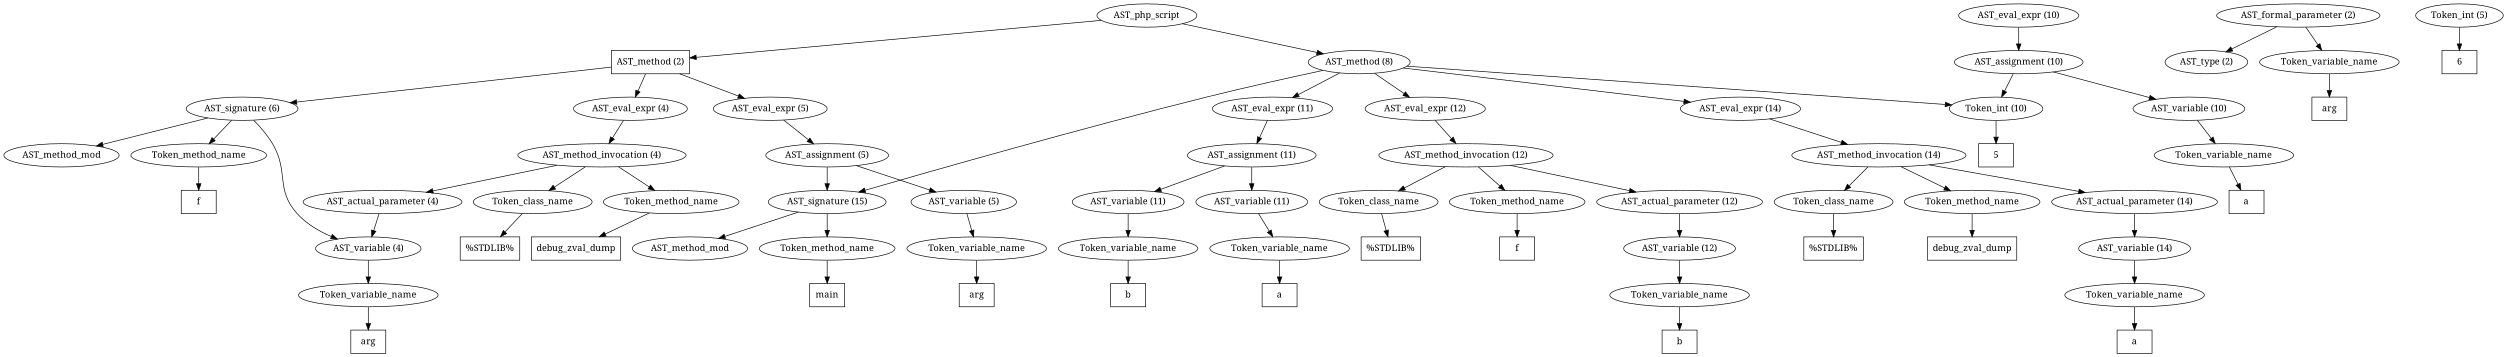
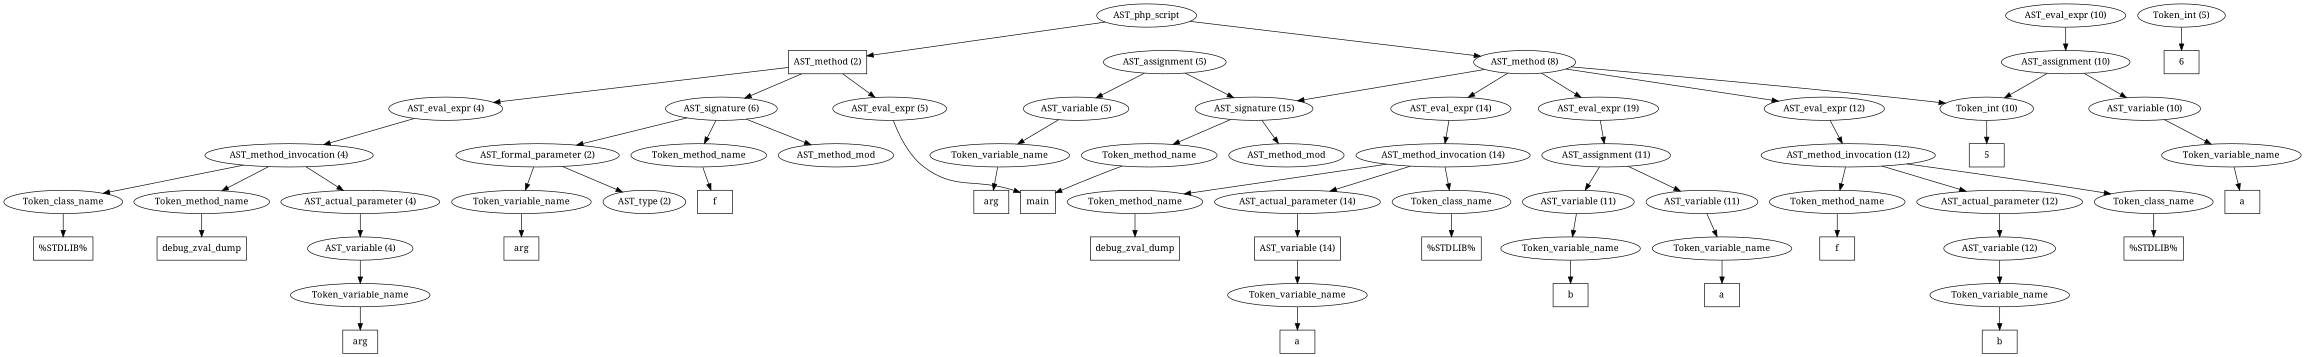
(1272, 109) -> (1598, 109)
(796, 130) -> (940, 176)
(284, 185) -> (635, 131)
(2135, 249) -> (1297, 249)
